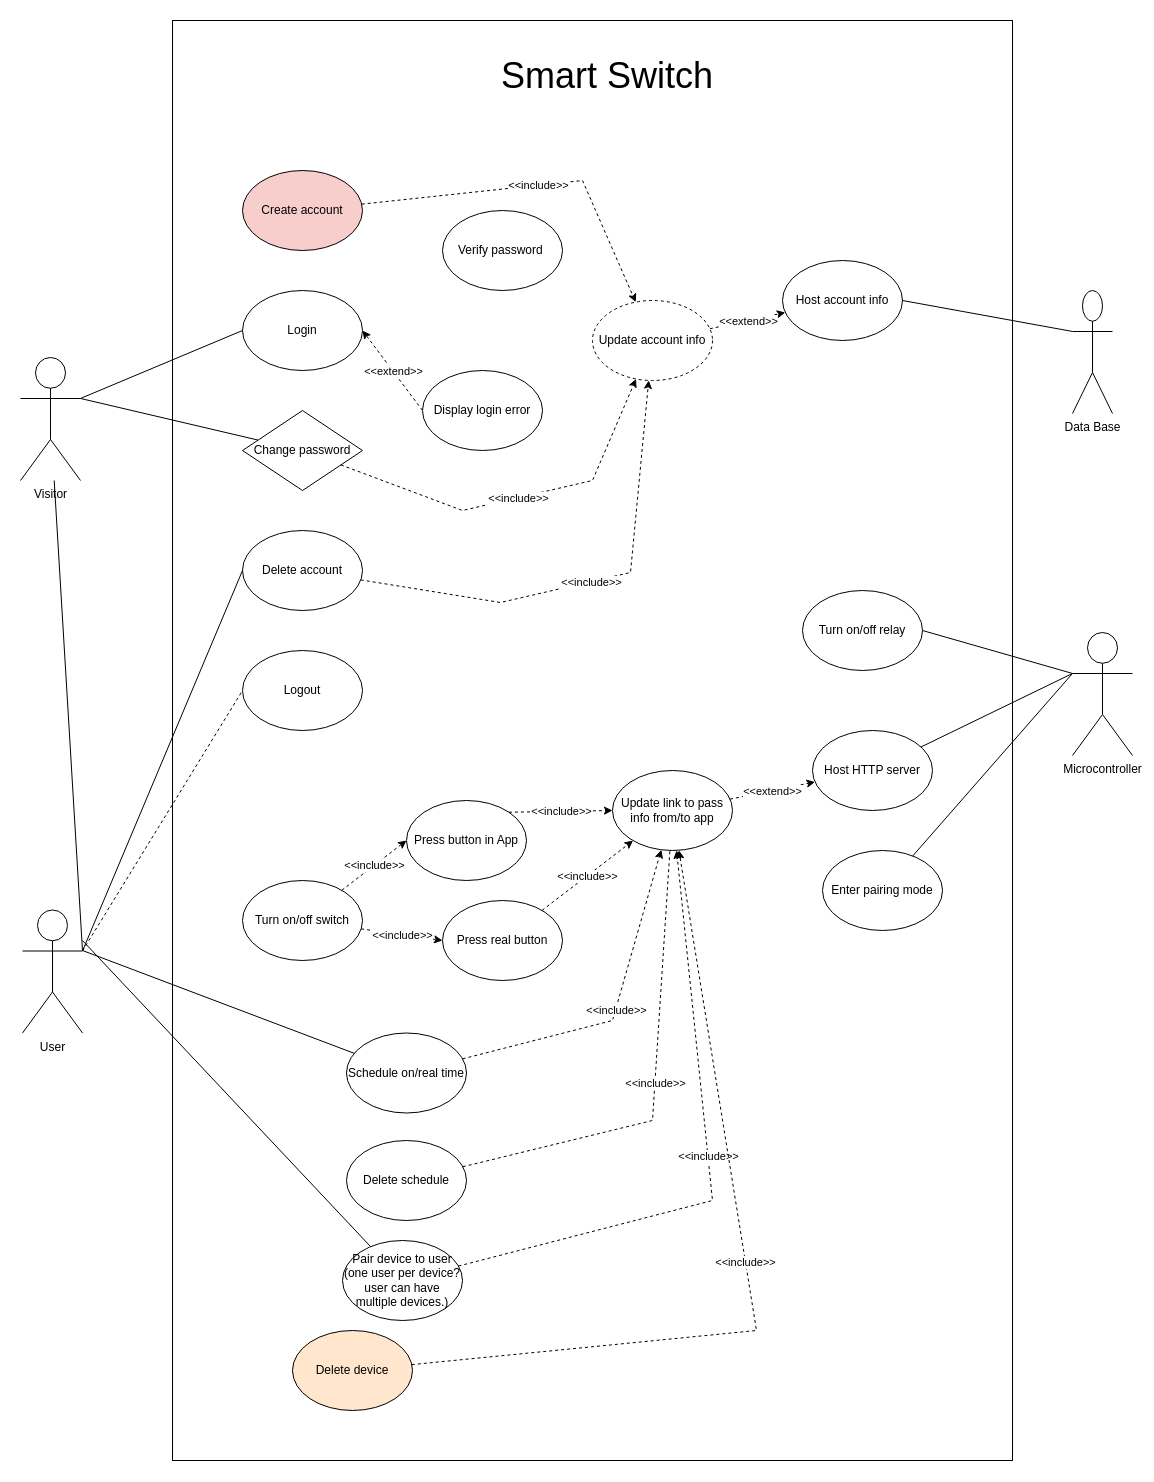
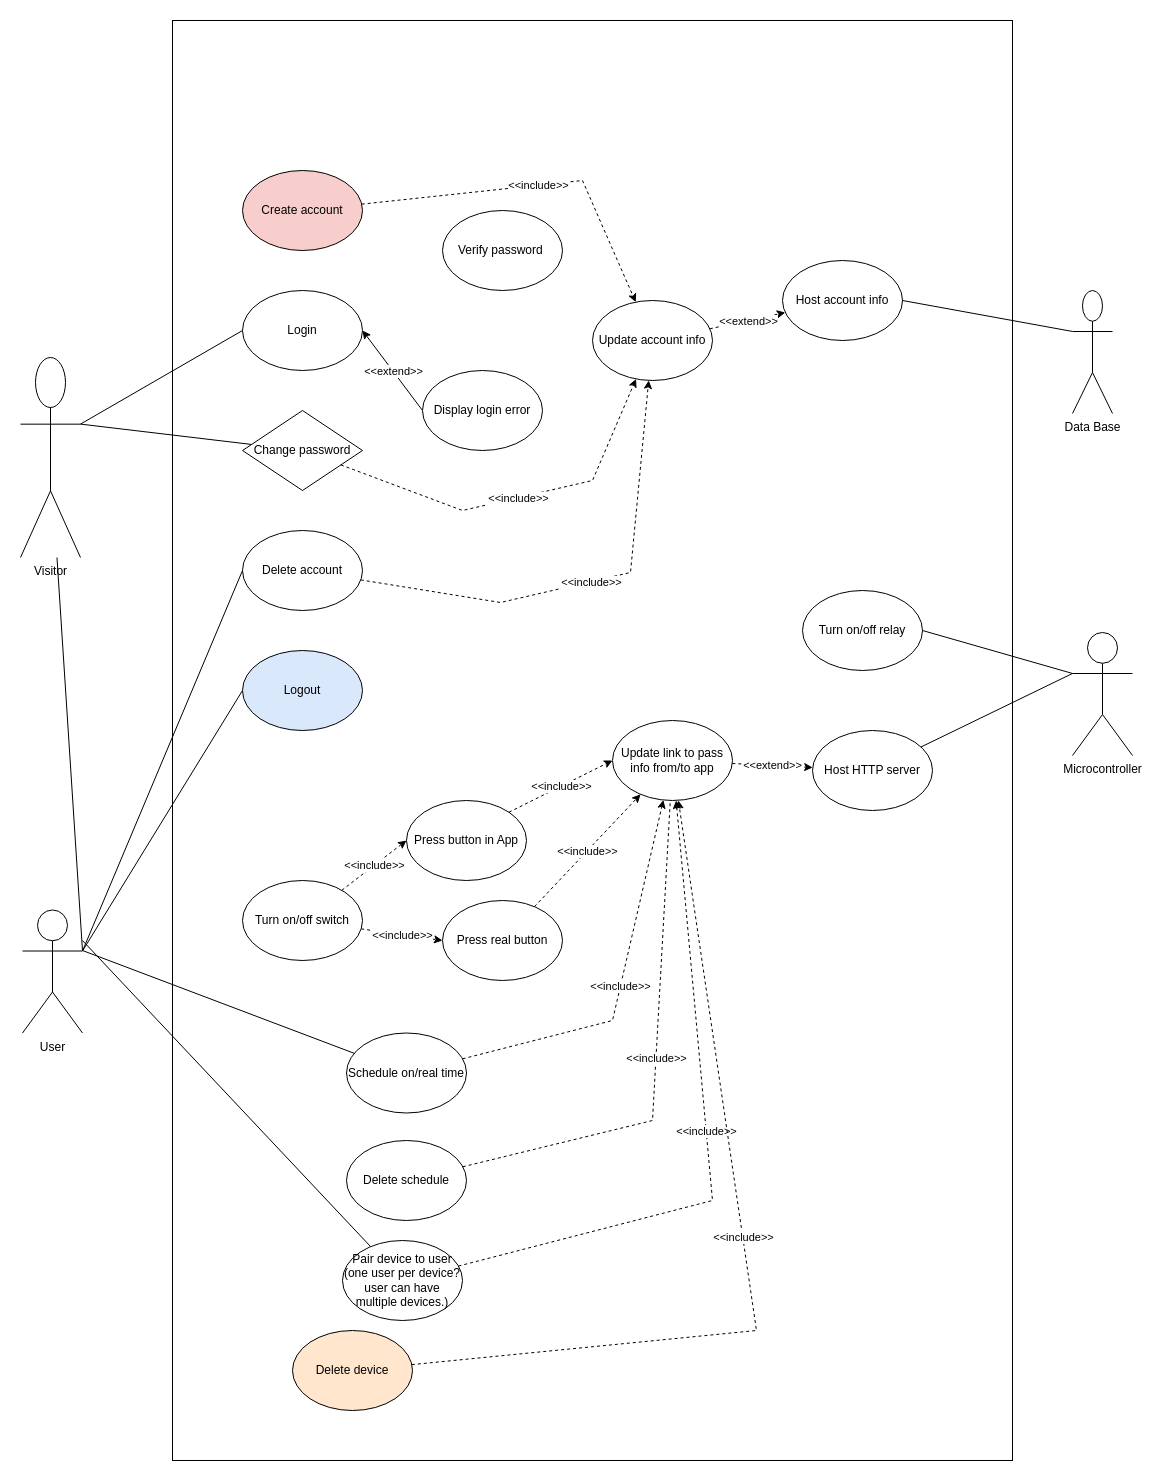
(608, 76) -> none
(653, 341) -> (653, 341)
(409, 393) -> (409, 393)
(51, 419) -> (51, 458)
(303, 691) -> (303, 691)
(992, 765) -> none
(673, 811) -> (673, 761)
(163, 819) -> (163, 819)
(883, 891) -> none
